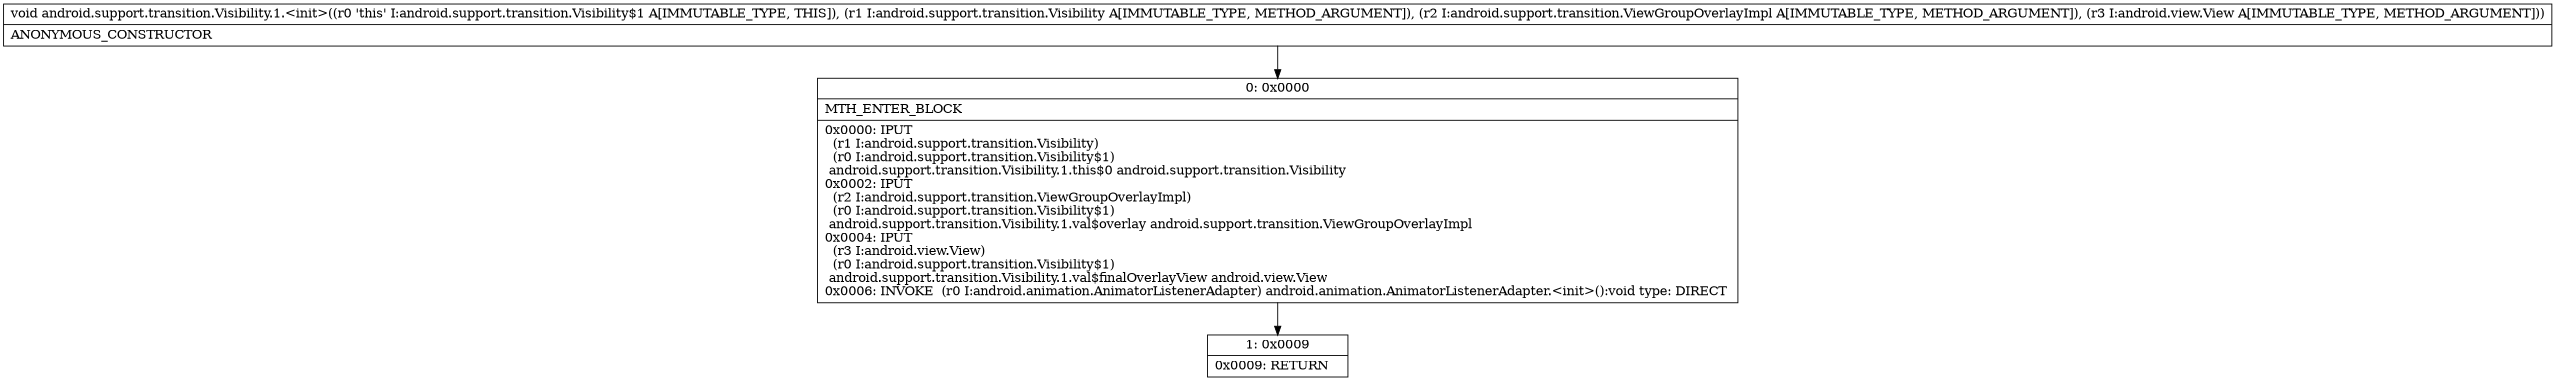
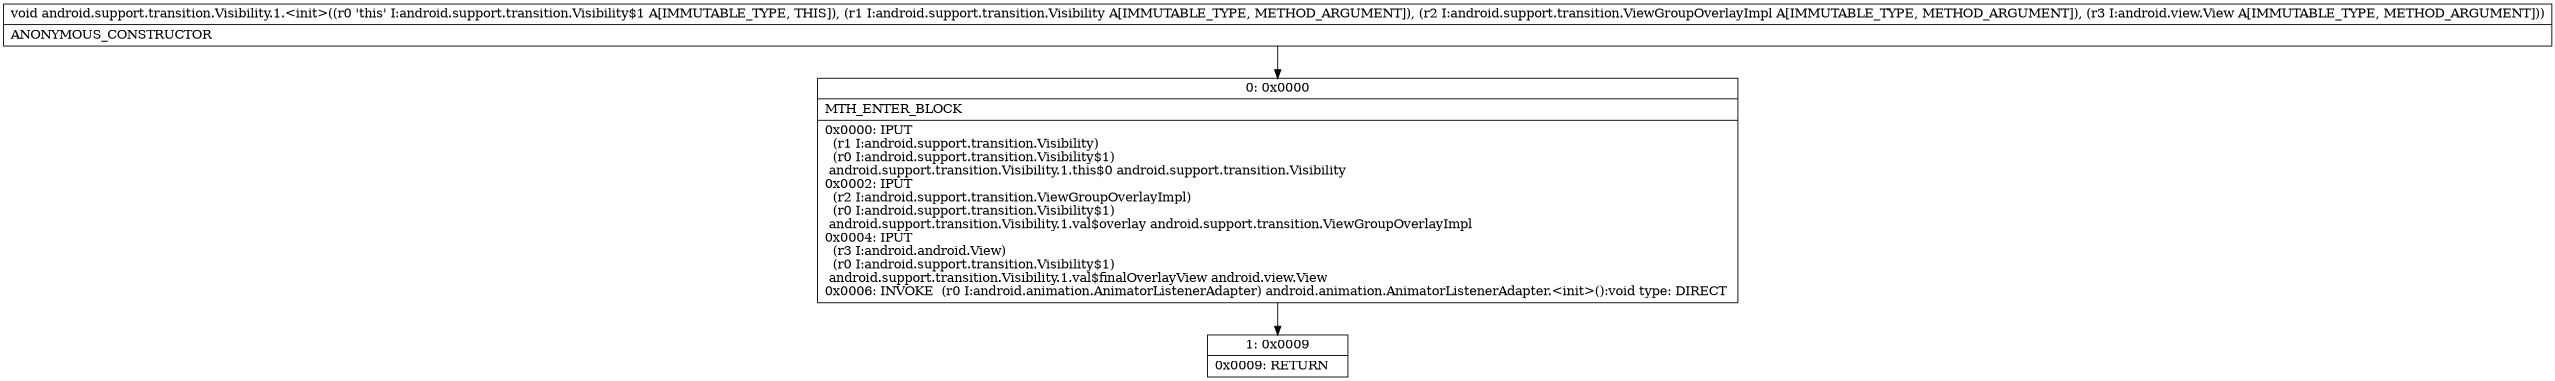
(905, 251) -> (915, 251)
